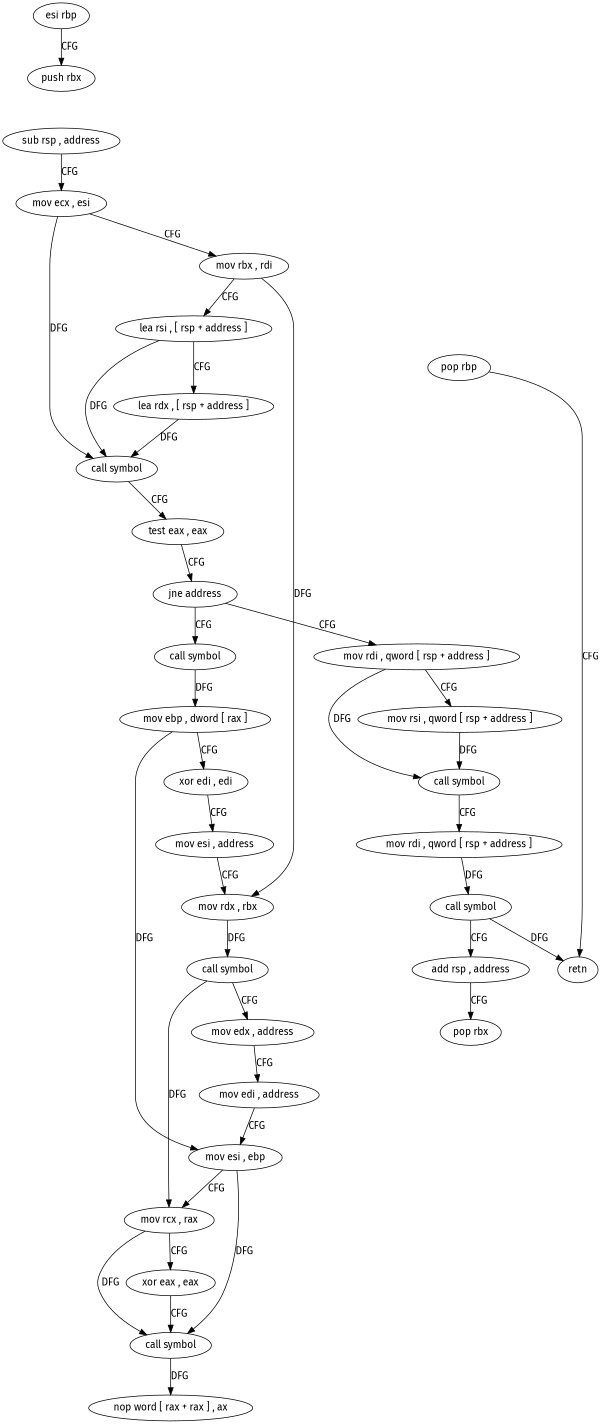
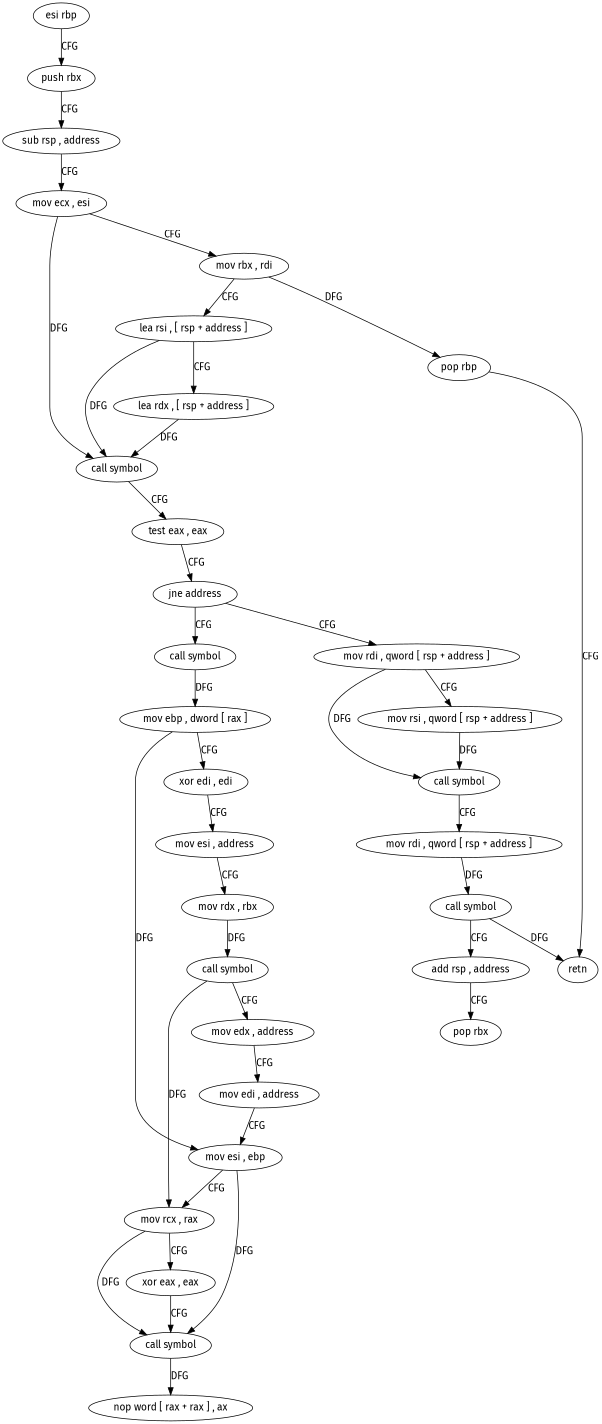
none -> (61, 106)
(294, 587) -> (352, 314)
